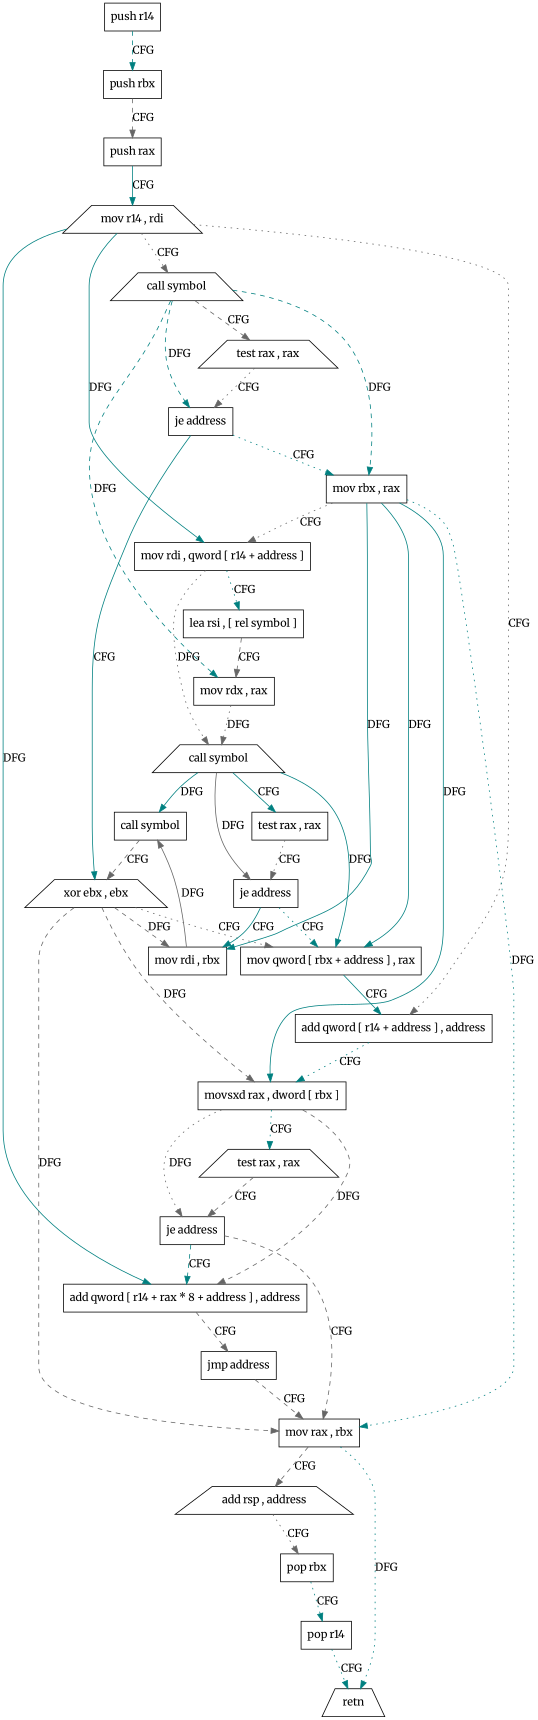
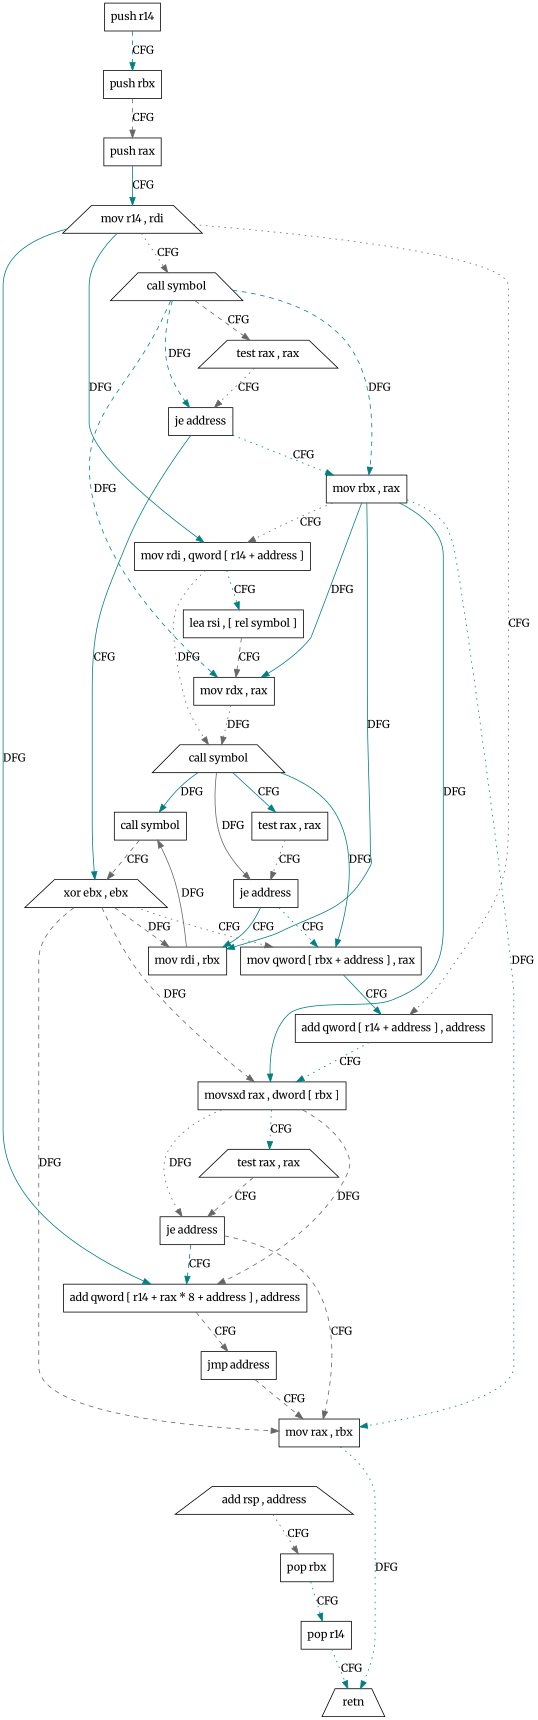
(408, 727) -> (327, 597)
(294, 1464) -> none
